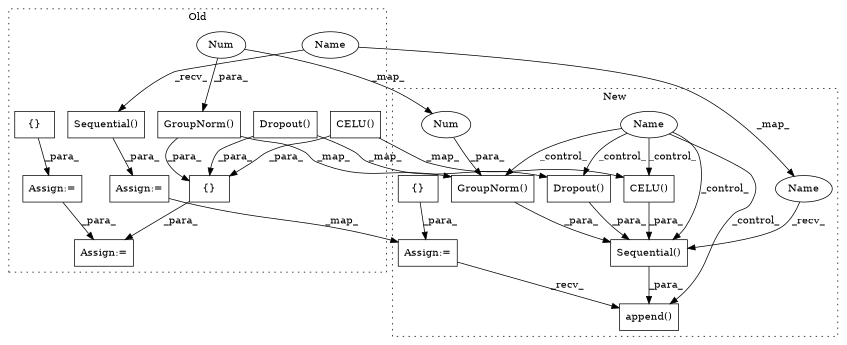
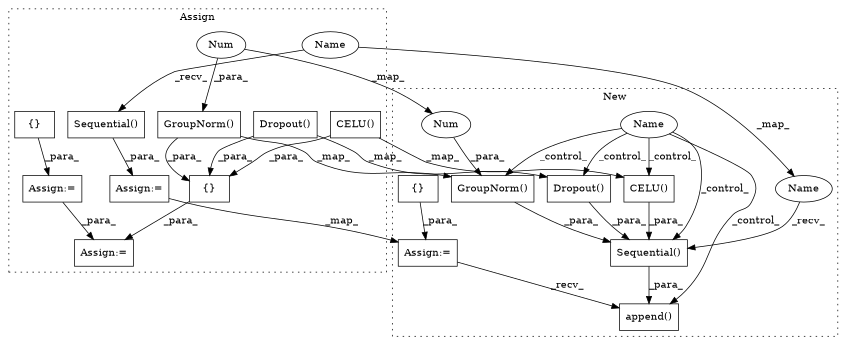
(198, 17) -> (198, 17)
